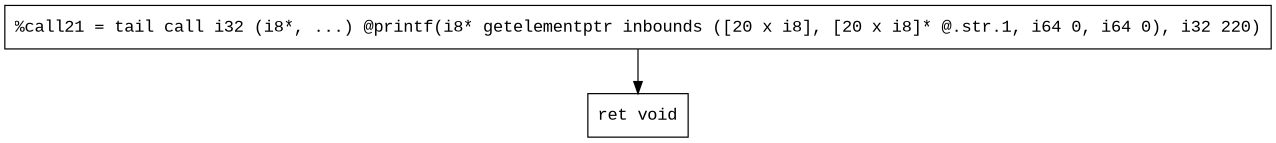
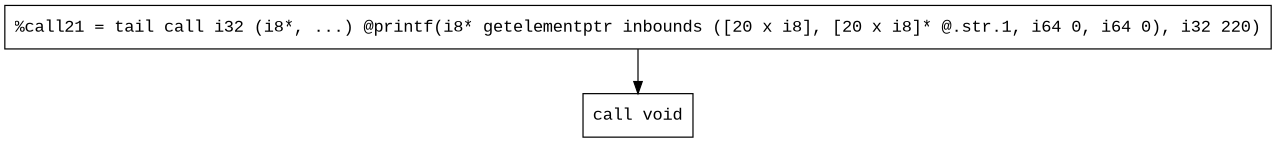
(638, 115) -> (638, 115)
